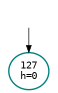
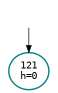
(29, 71) -> (29, 71)
